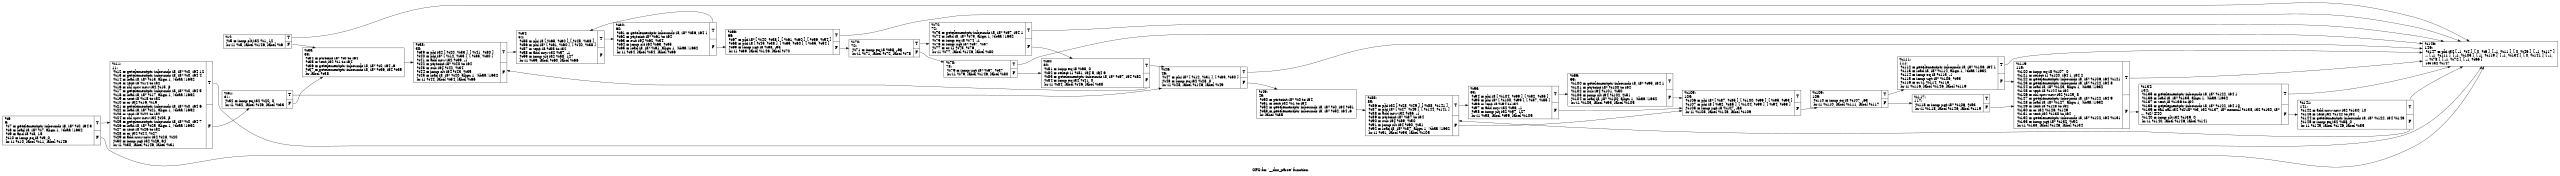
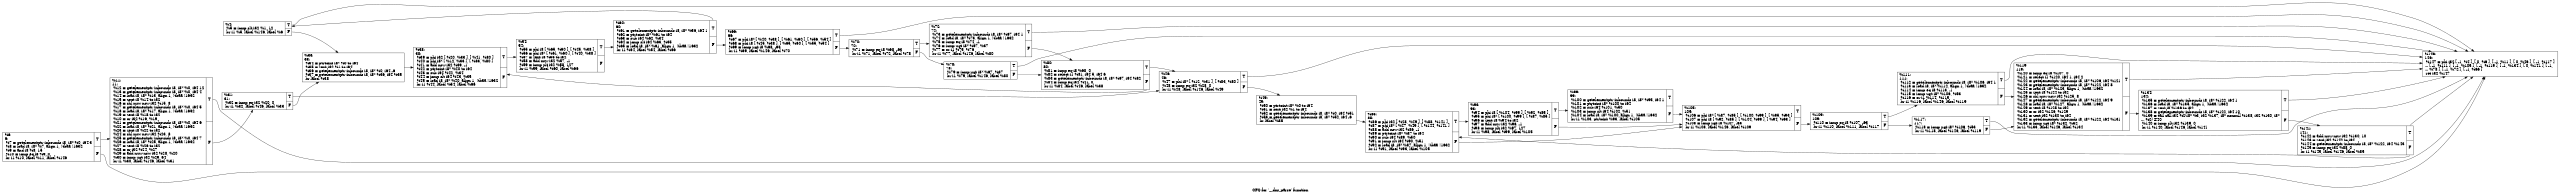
(654, 15) -> (504, 14)
(1602, 103) -> (1605, 119)
none -> (2232, 135)
